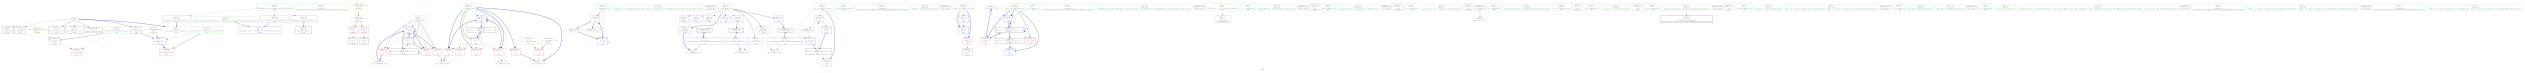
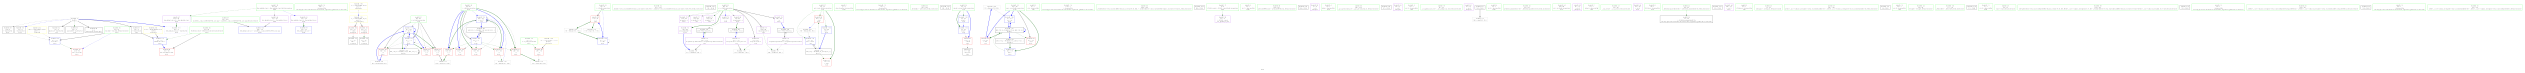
(540, 16) -> (458, 28)
